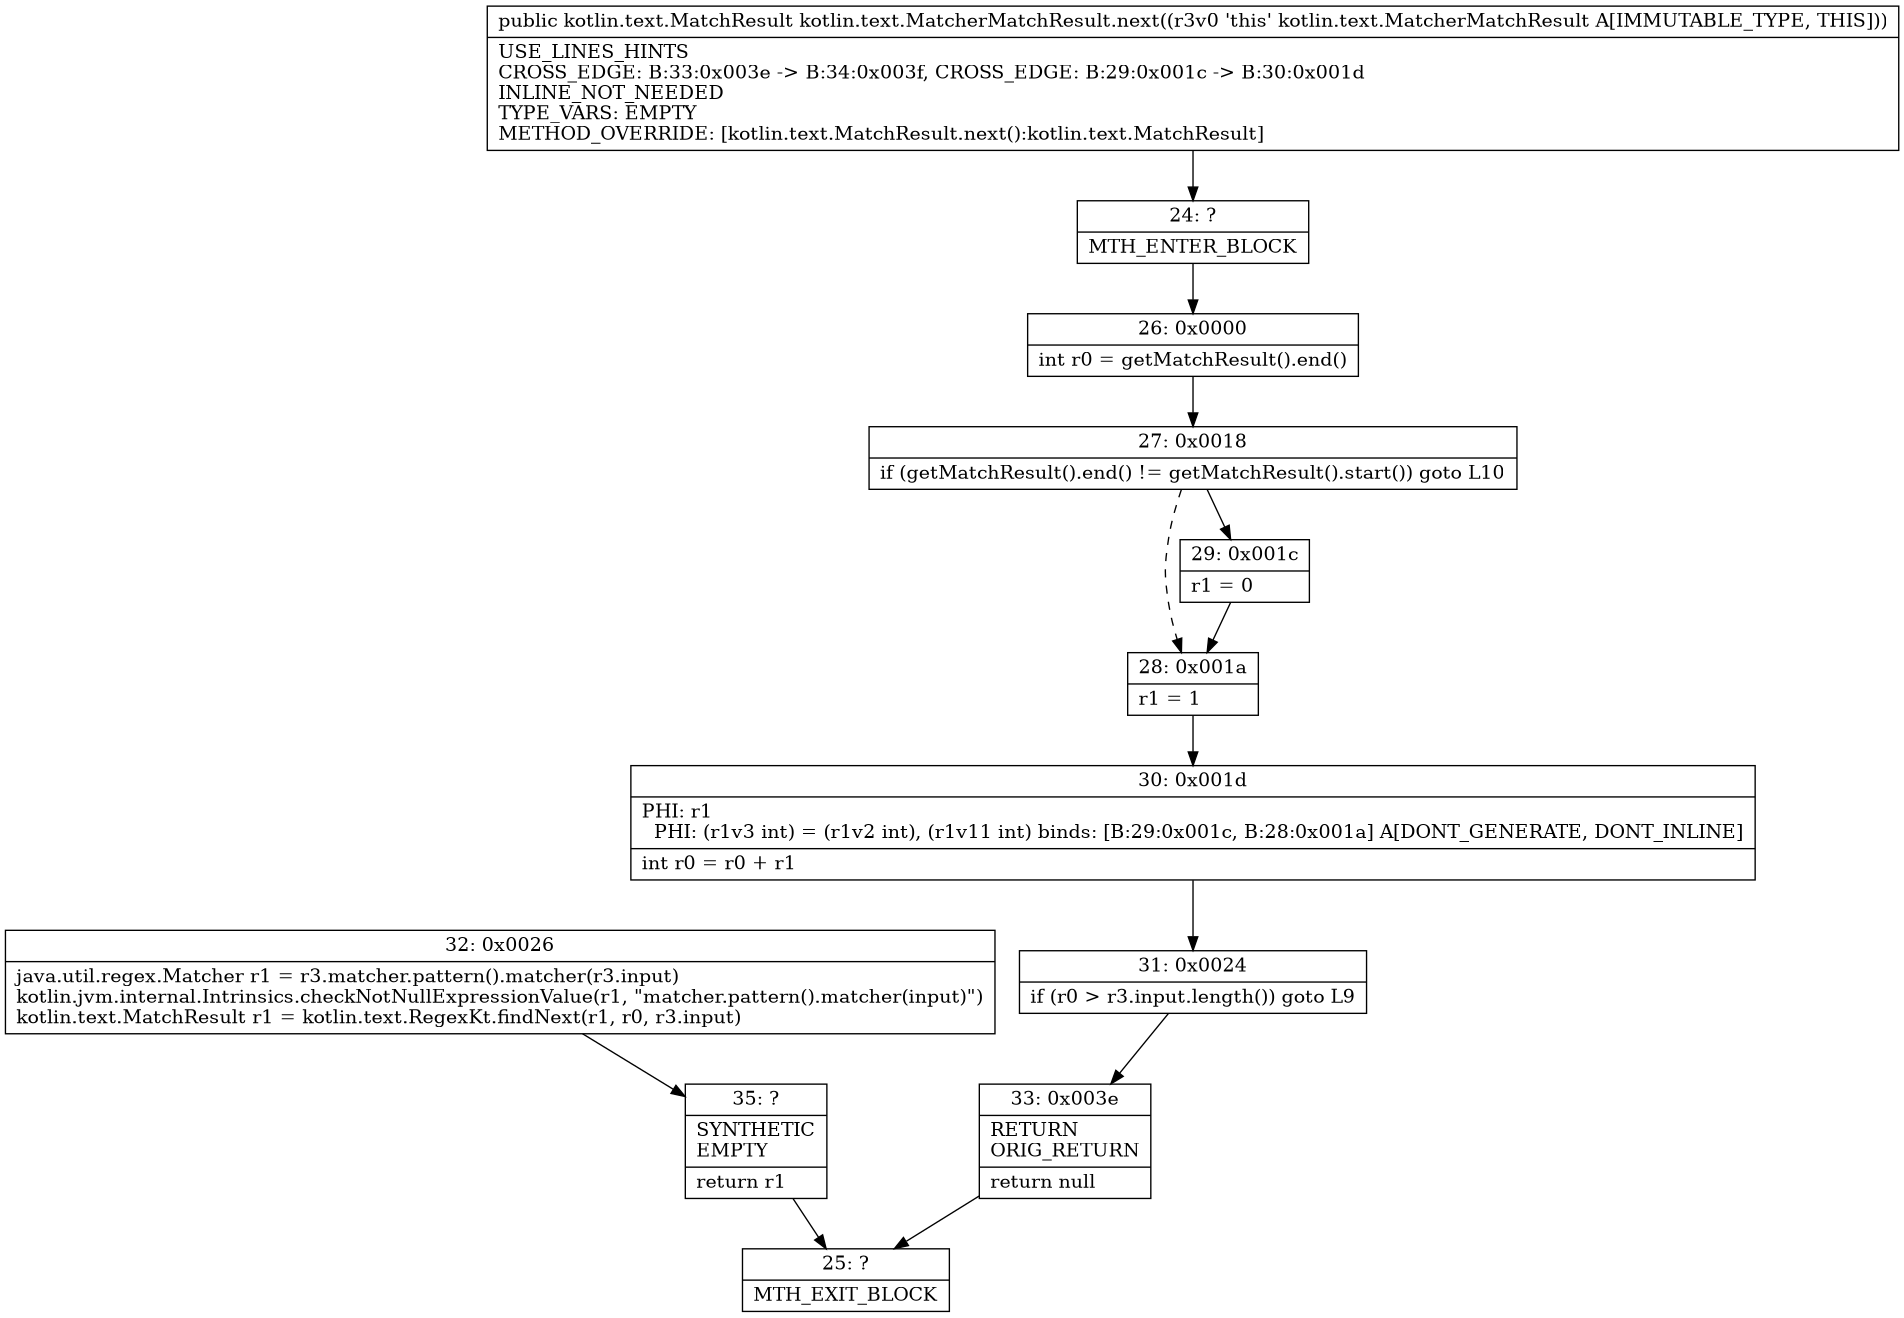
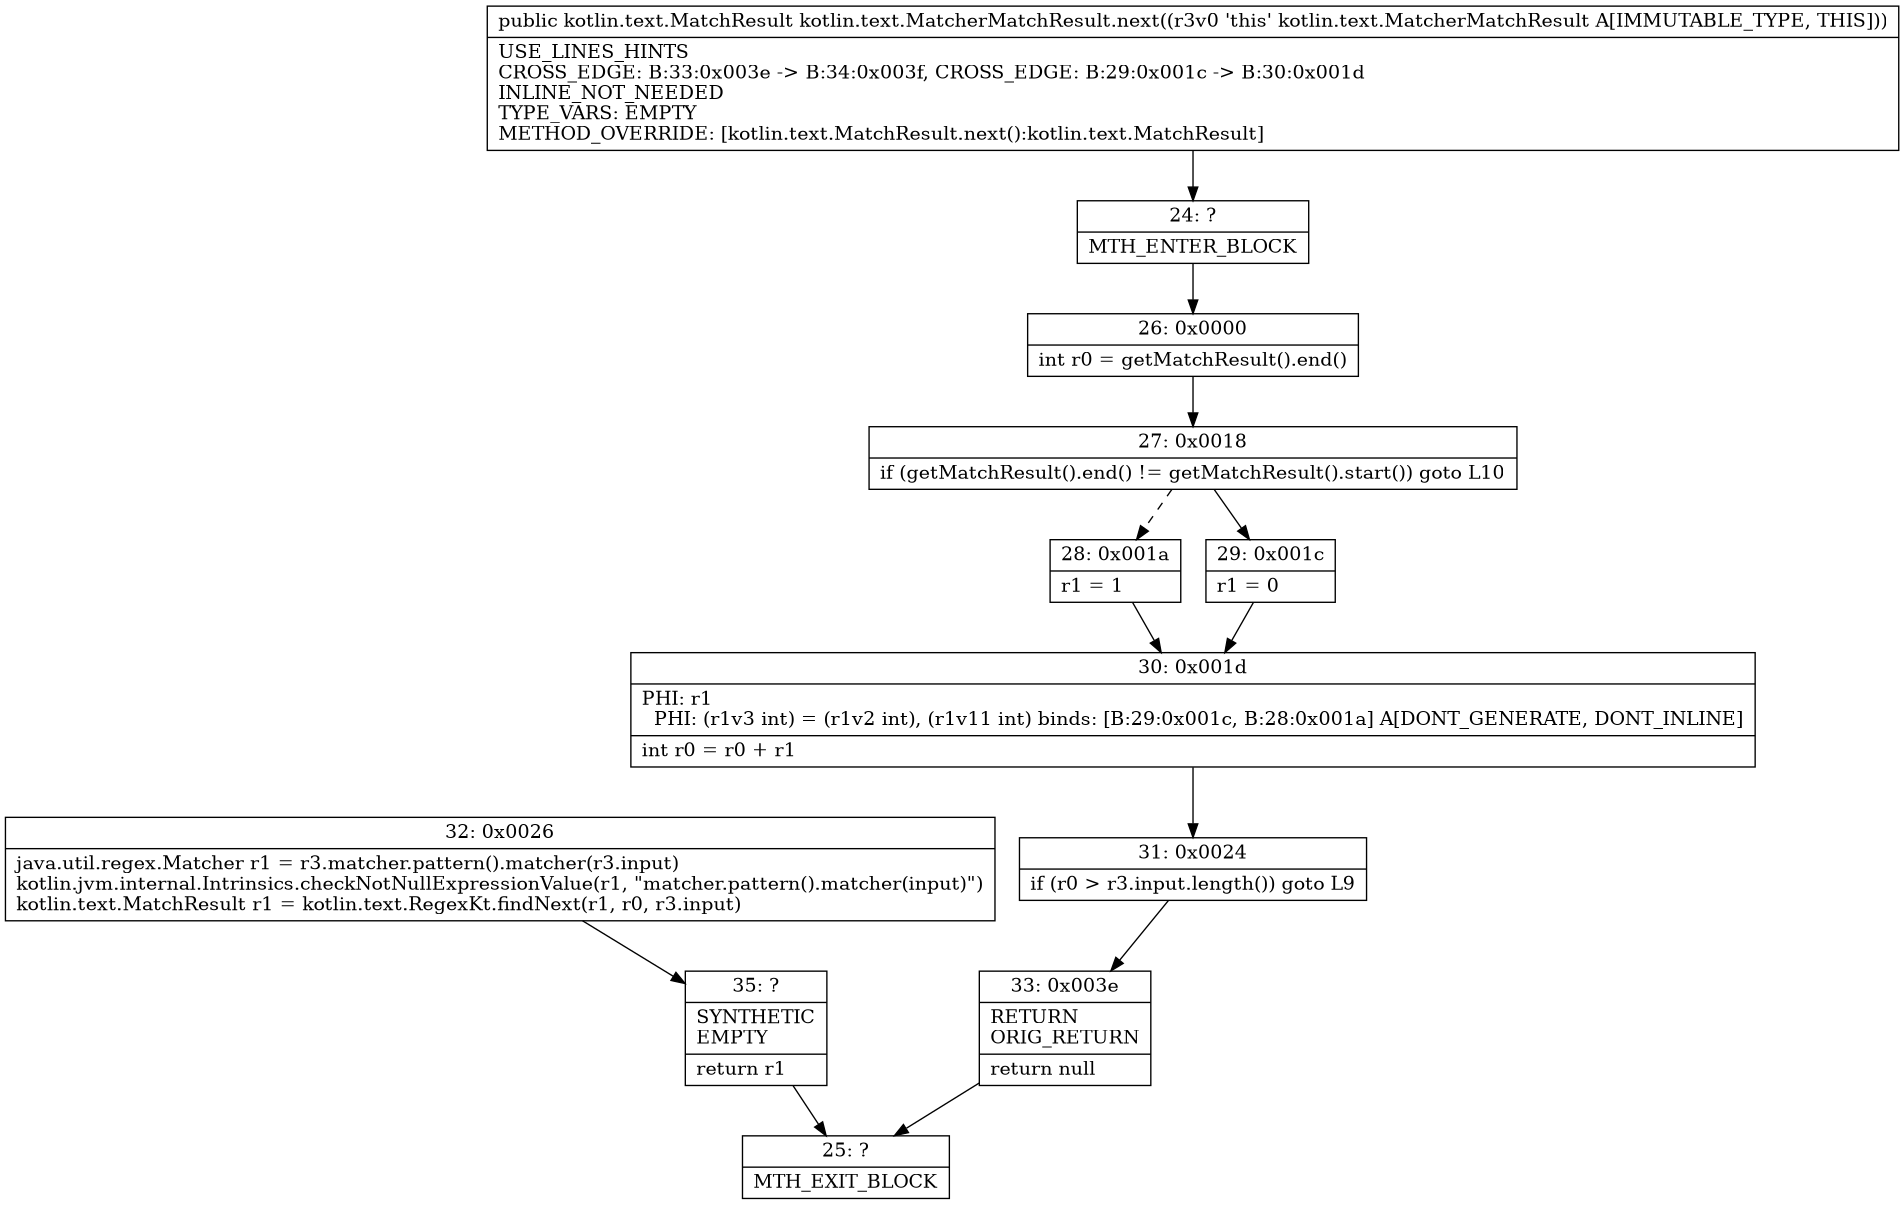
(1222, 621) -> (1243, 621)
